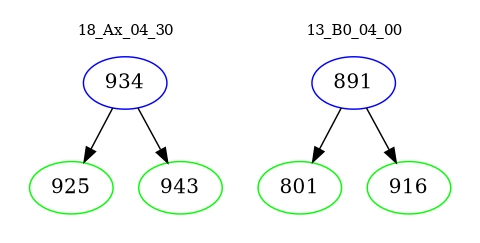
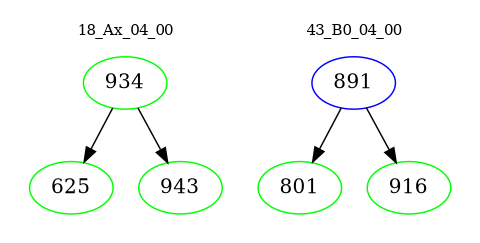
(126, 31) -> (126, 31)
(354, 31) -> (354, 31)
(125, 83) -> (125, 83)
(71, 188) -> (71, 188)
